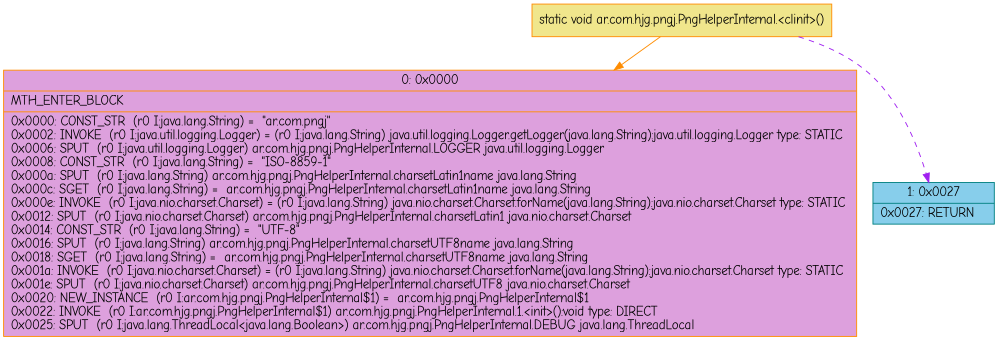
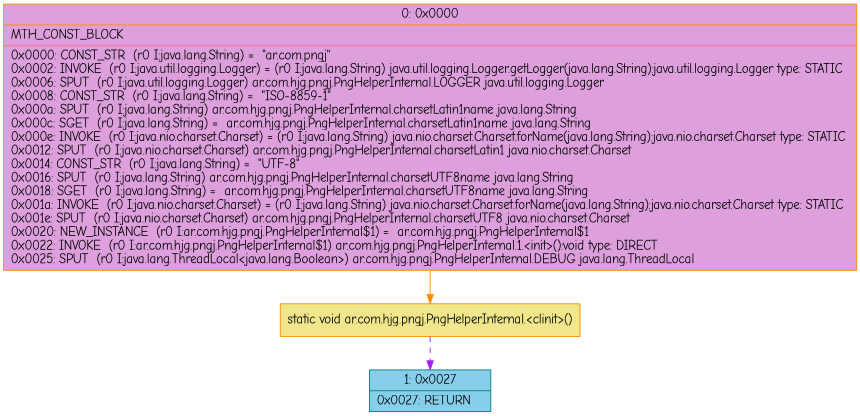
(641, 51) -> (430, 282)
(67, 101) -> (67, 35)
